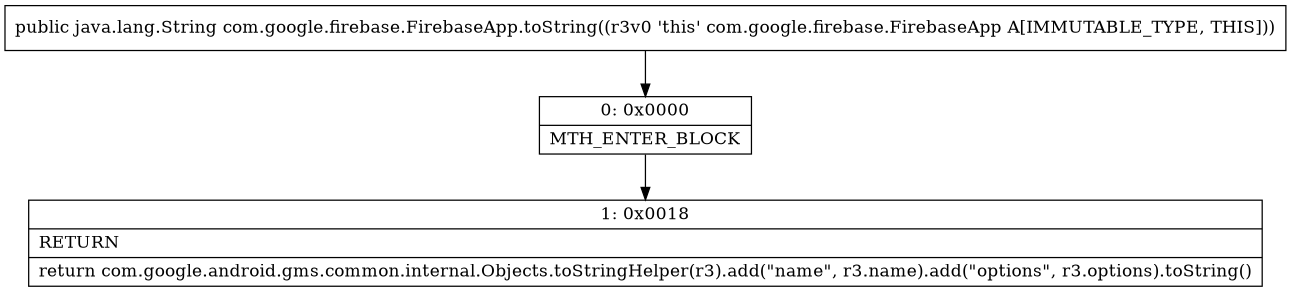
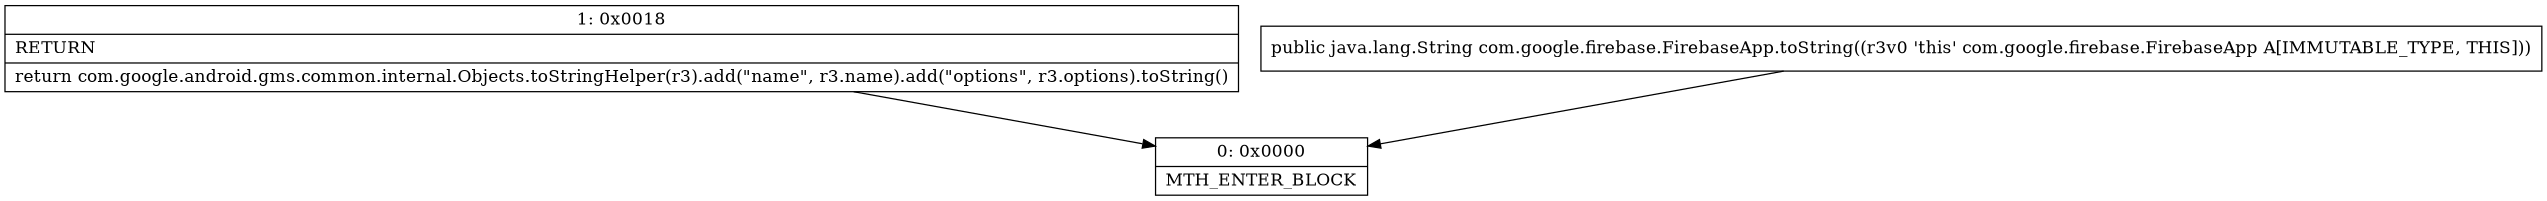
(645, 171) -> (998, 118)
